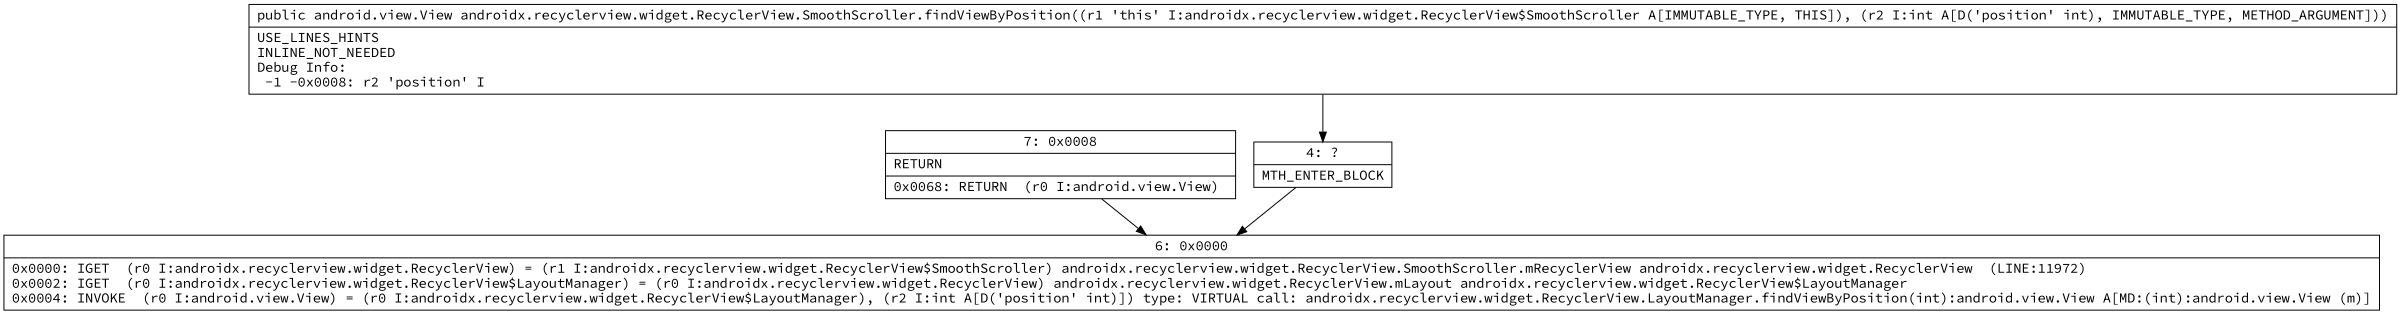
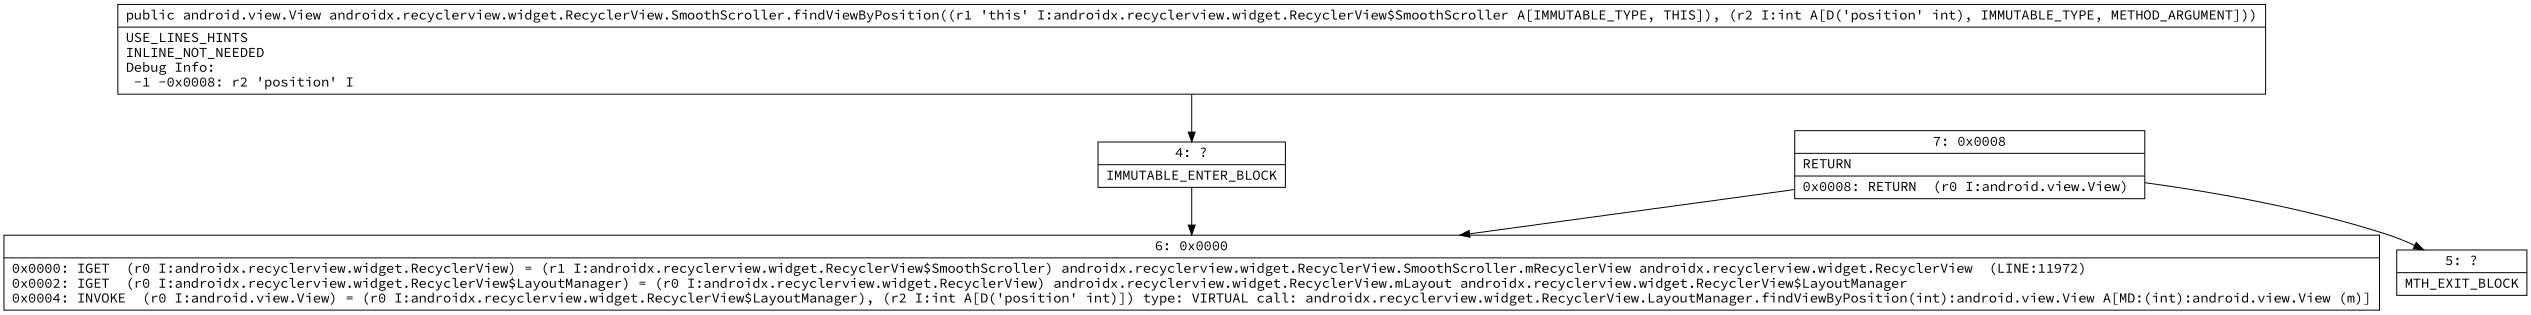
(1323, 176) -> (1192, 176)
(1061, 187) -> (1970, 187)
none -> (2462, 273)
